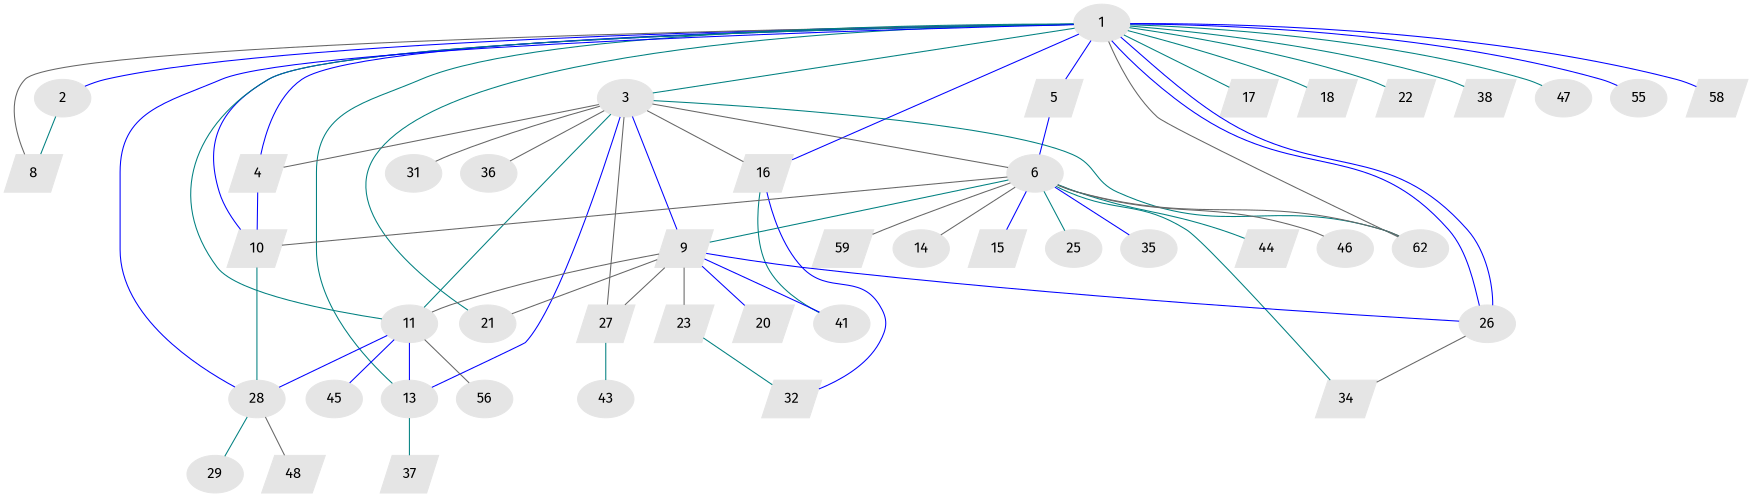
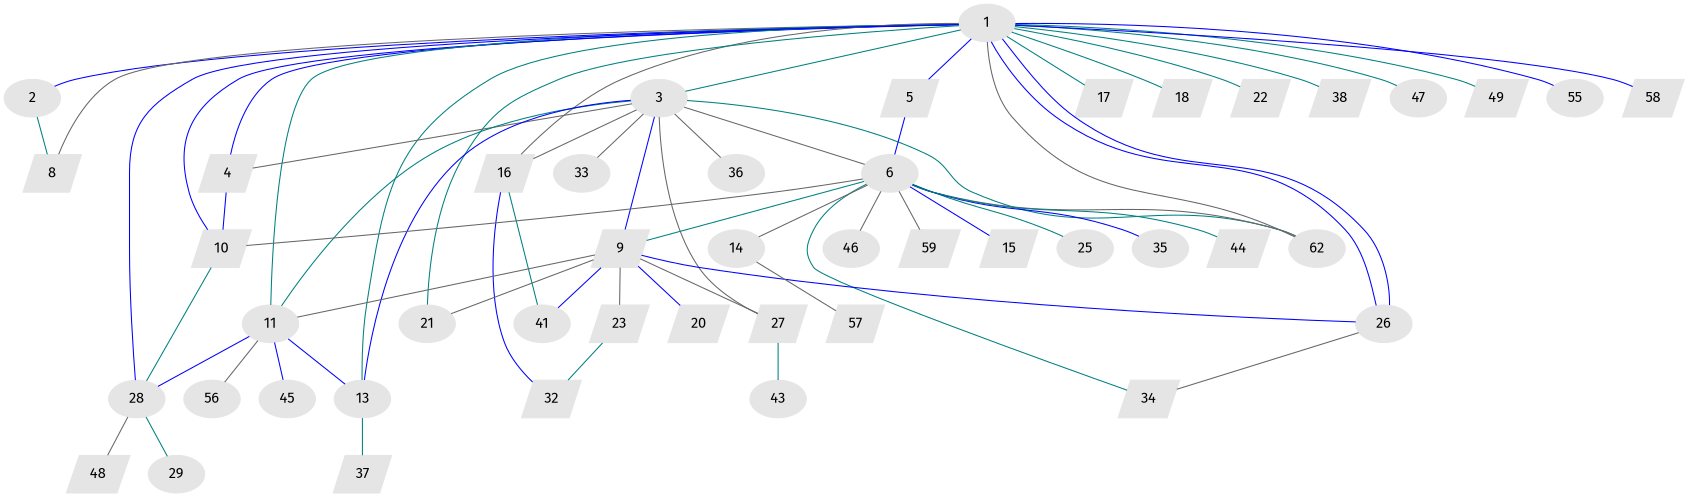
(936, 97) -> (669, 62)
none -> (1497, 98)
(414, 173) -> (582, 173)
none -> (855, 324)
